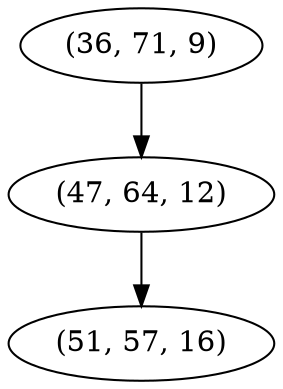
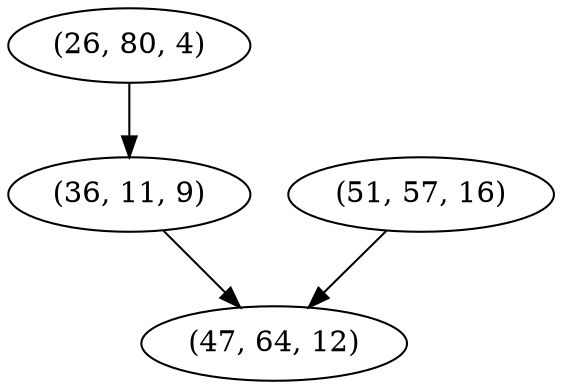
none -> (129, 46)
(141, 46) -> (129, 195)
(141, 259) -> (355, 262)
